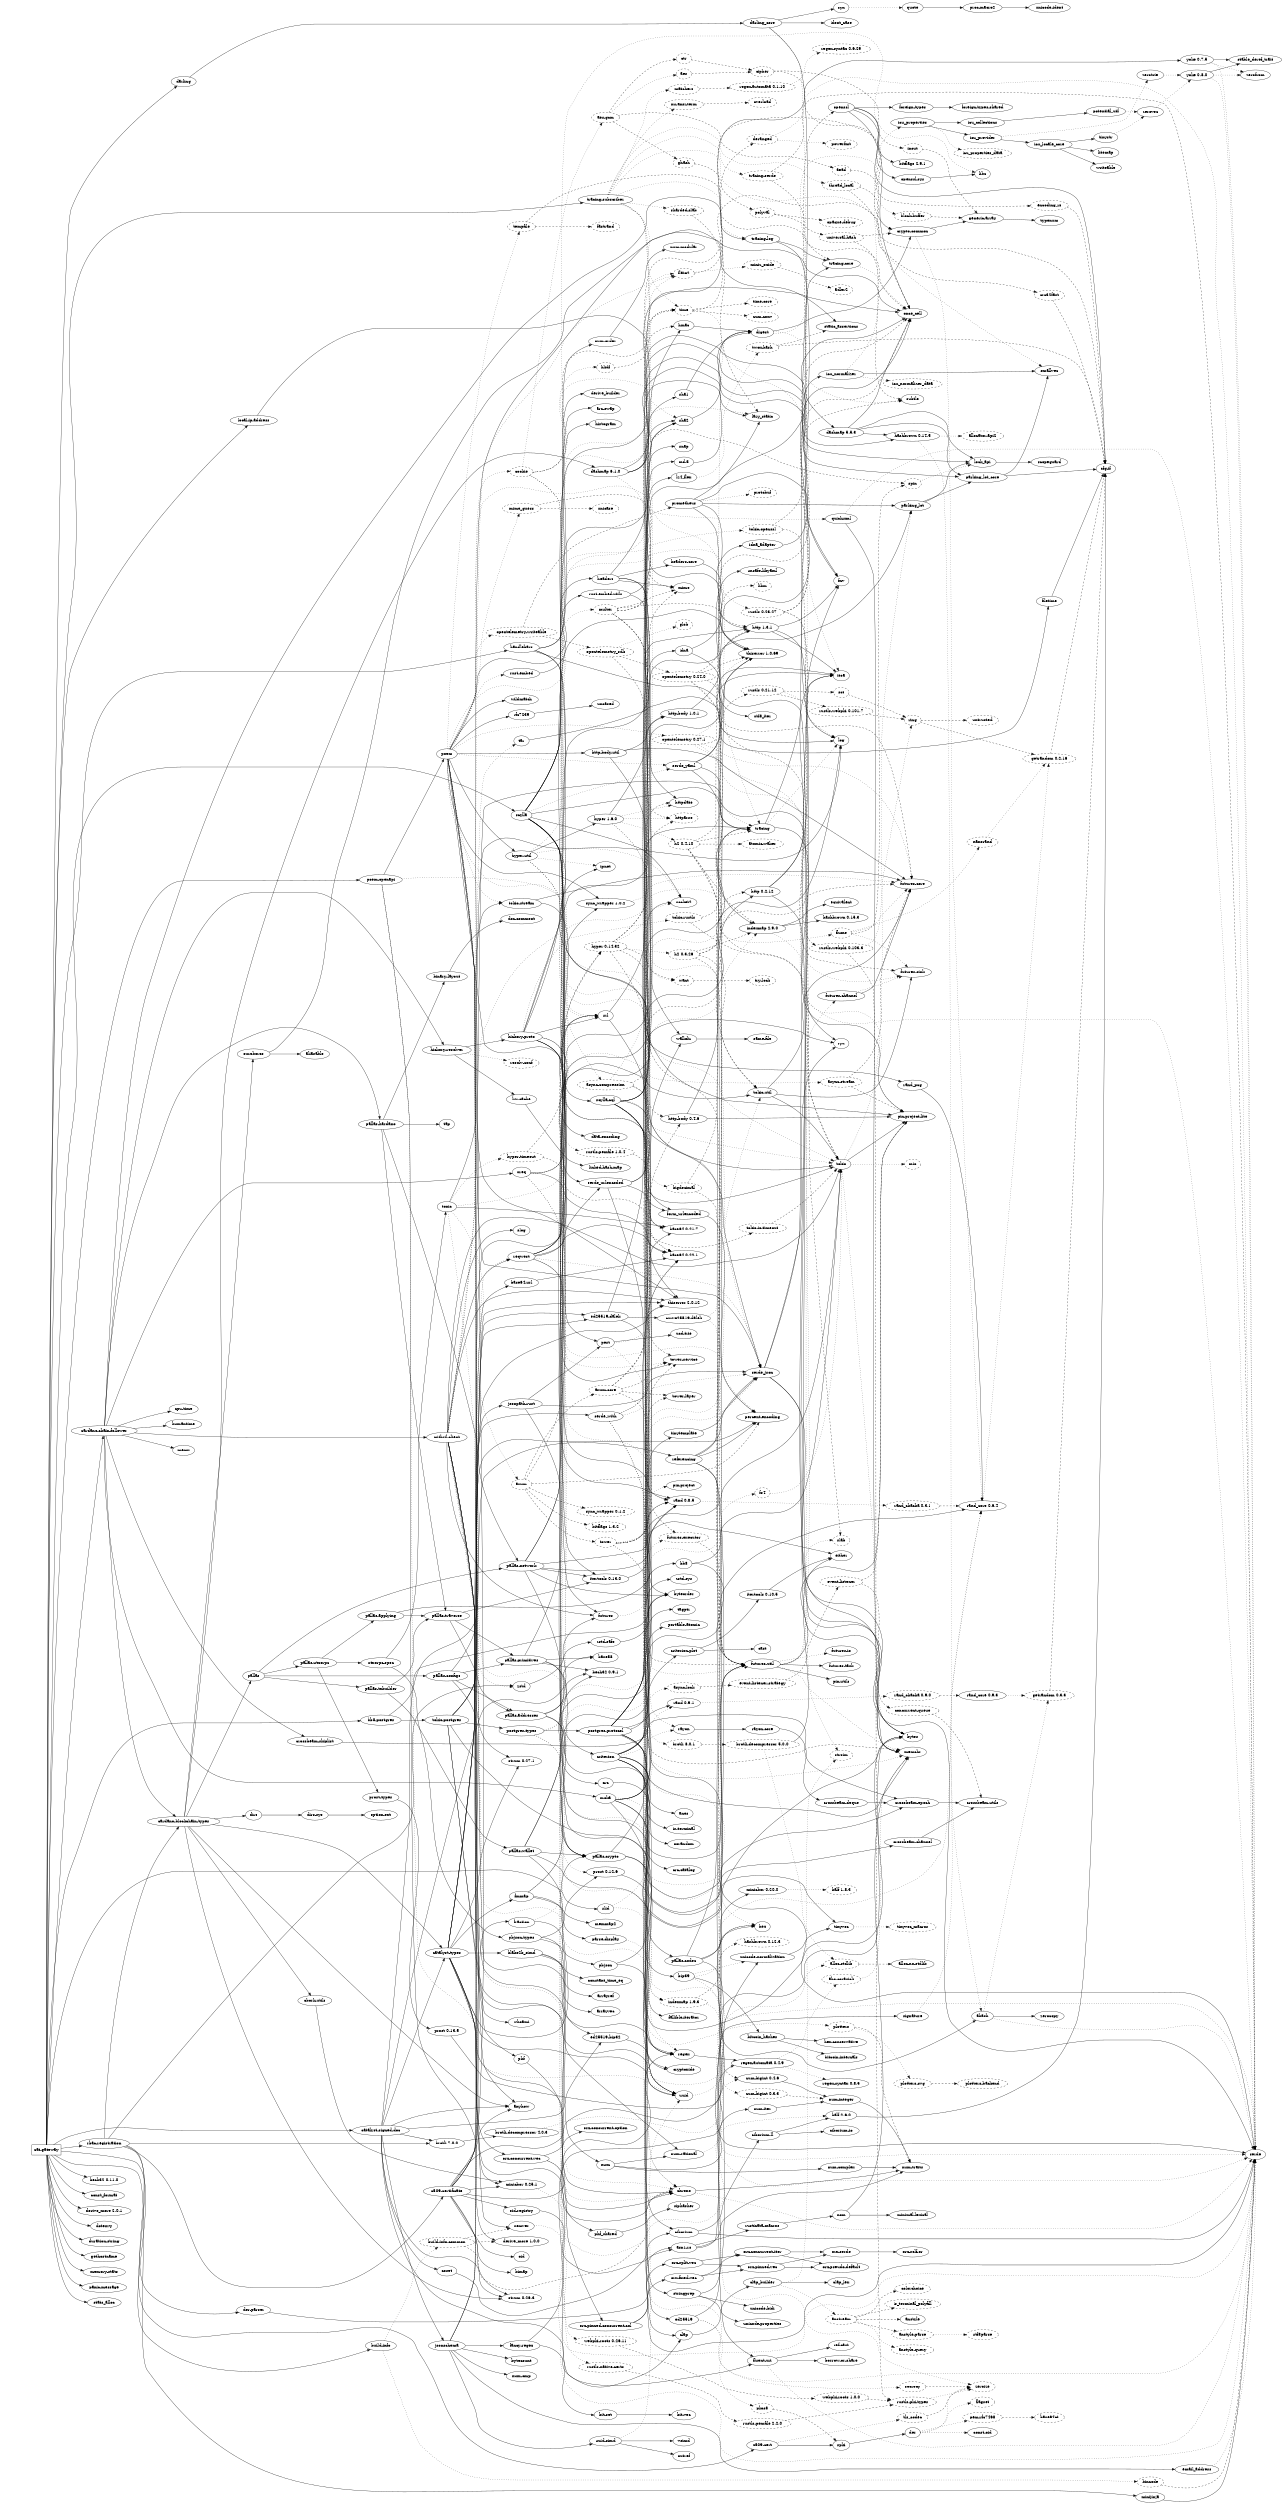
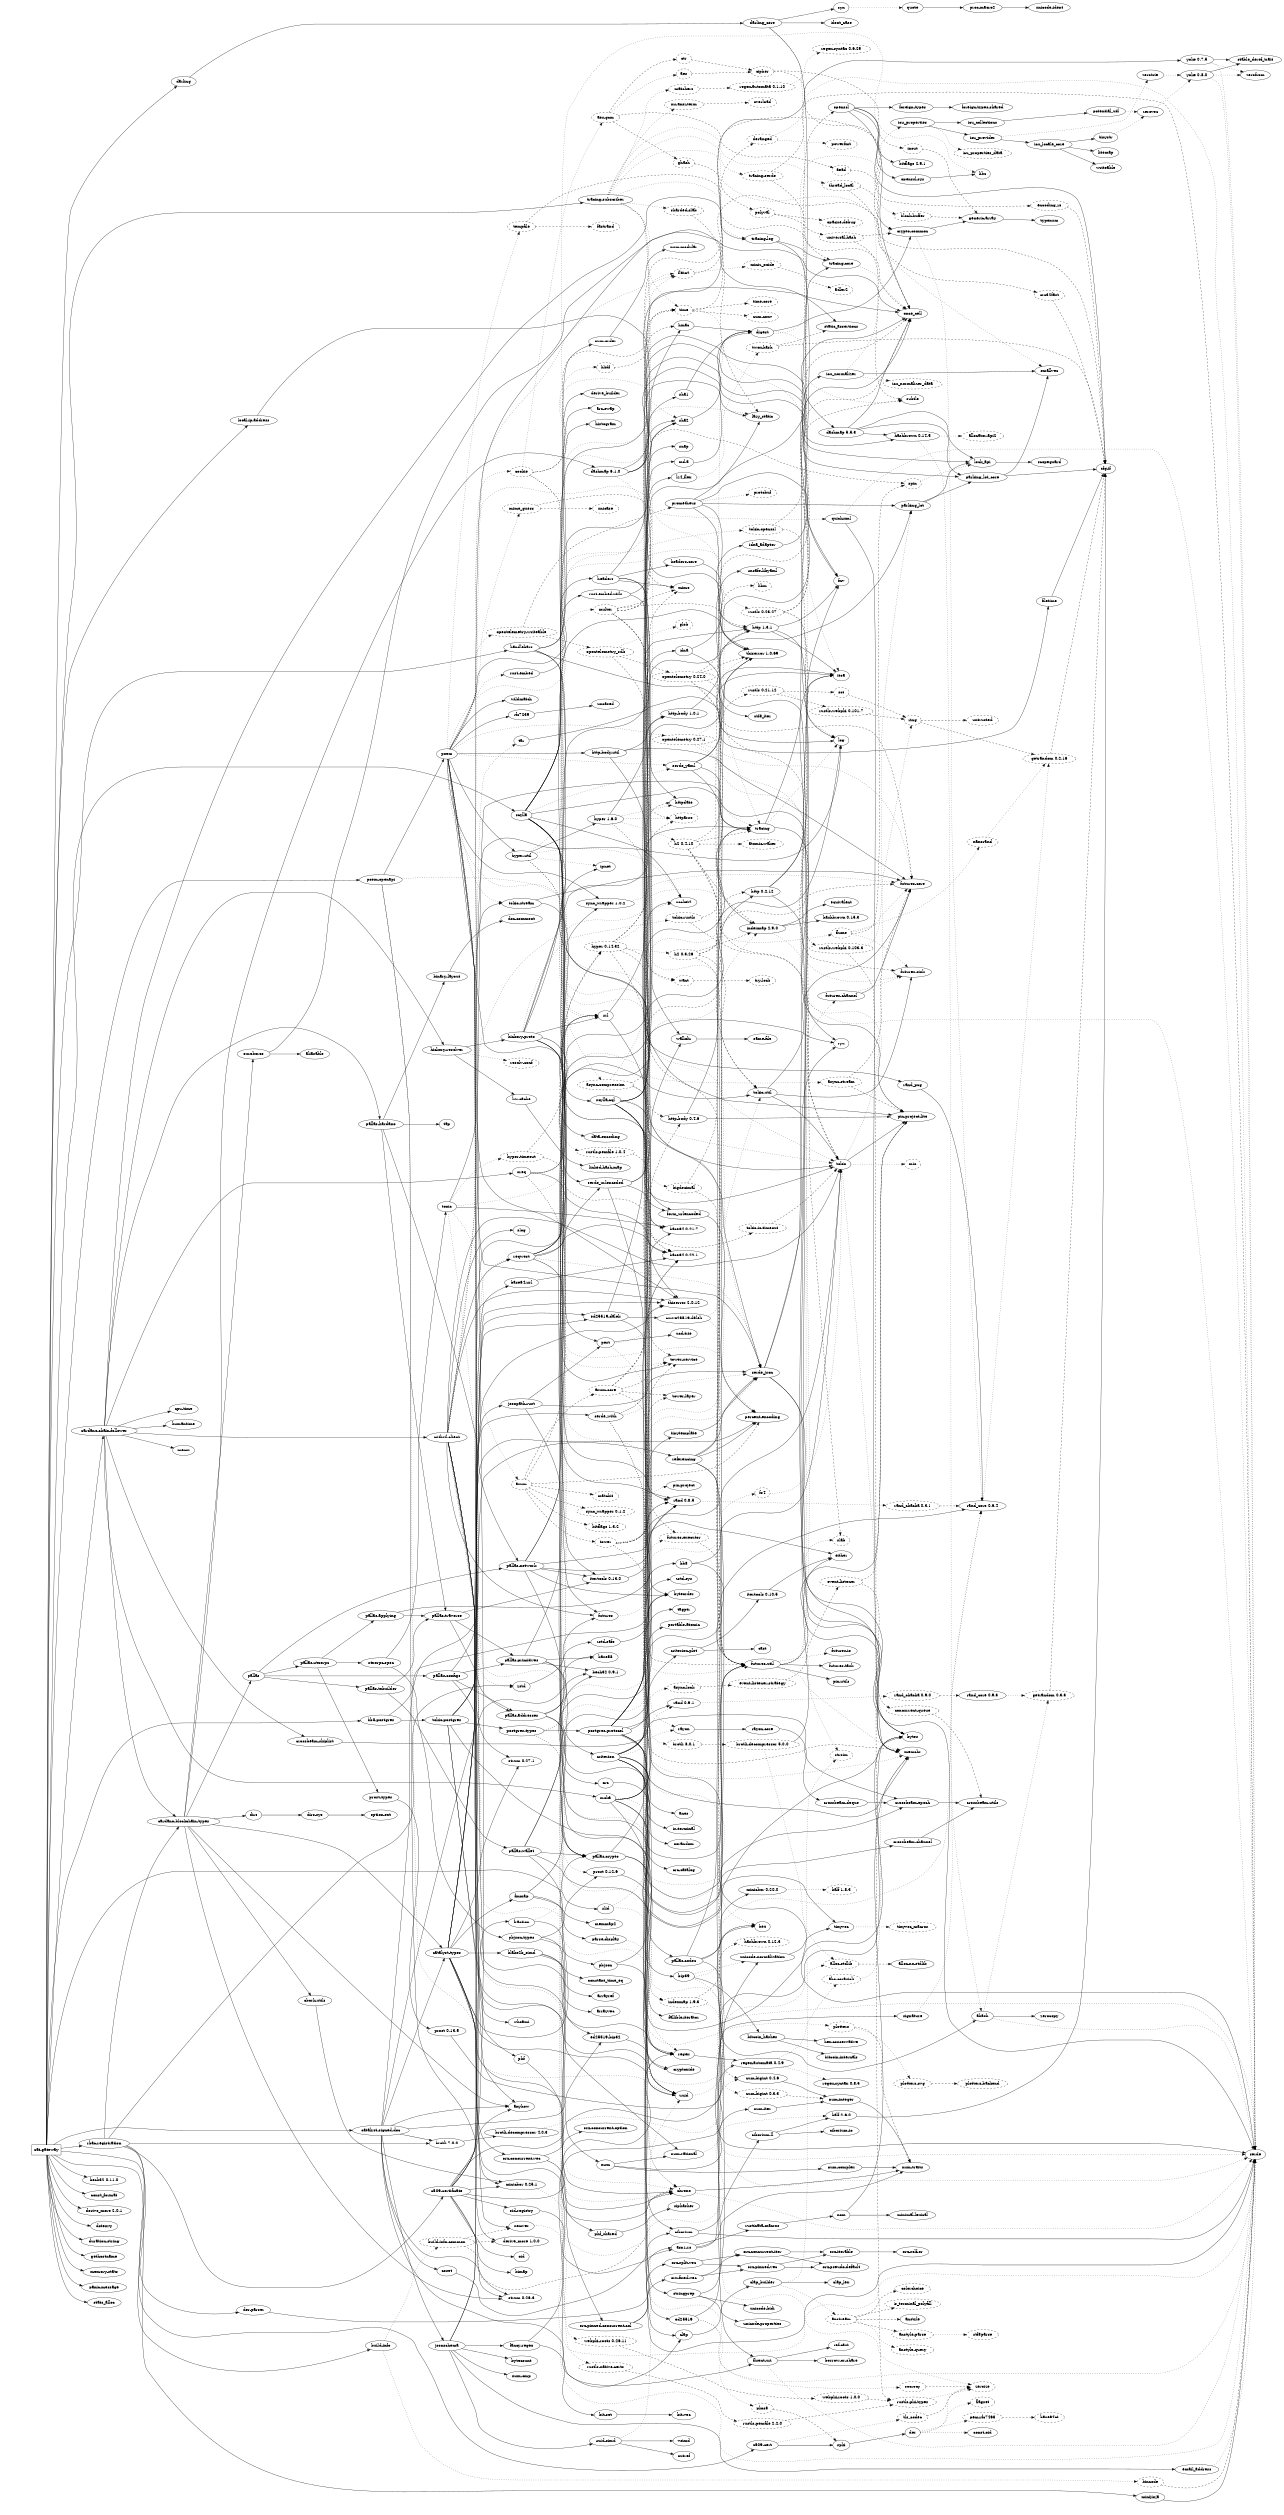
none -> (606, 1496)
(841, 2252) -> (841, 2252)
